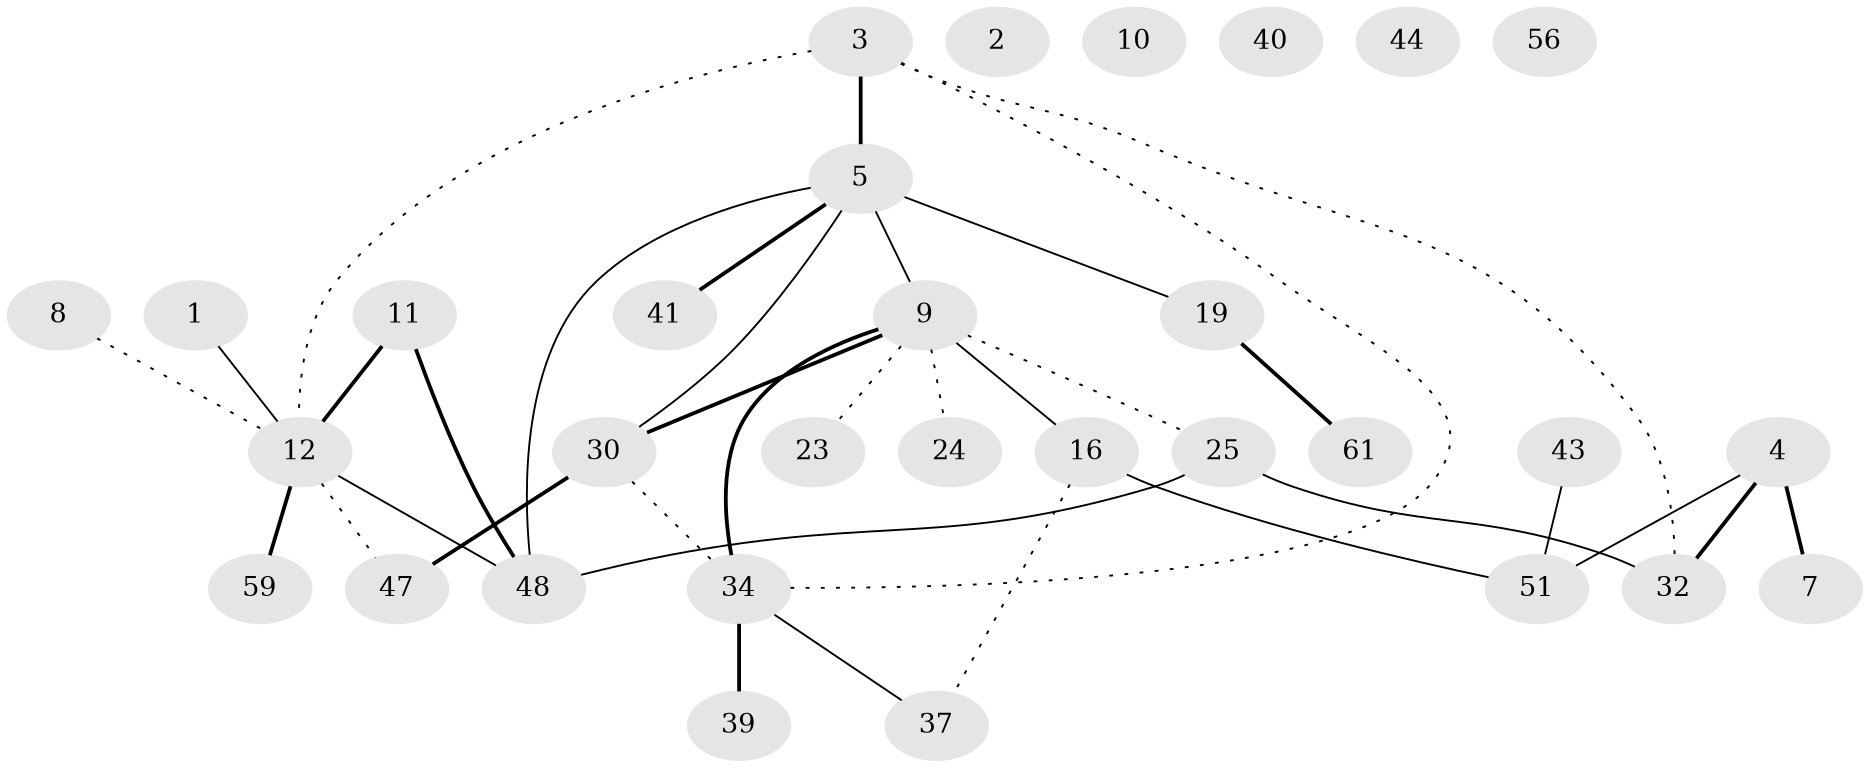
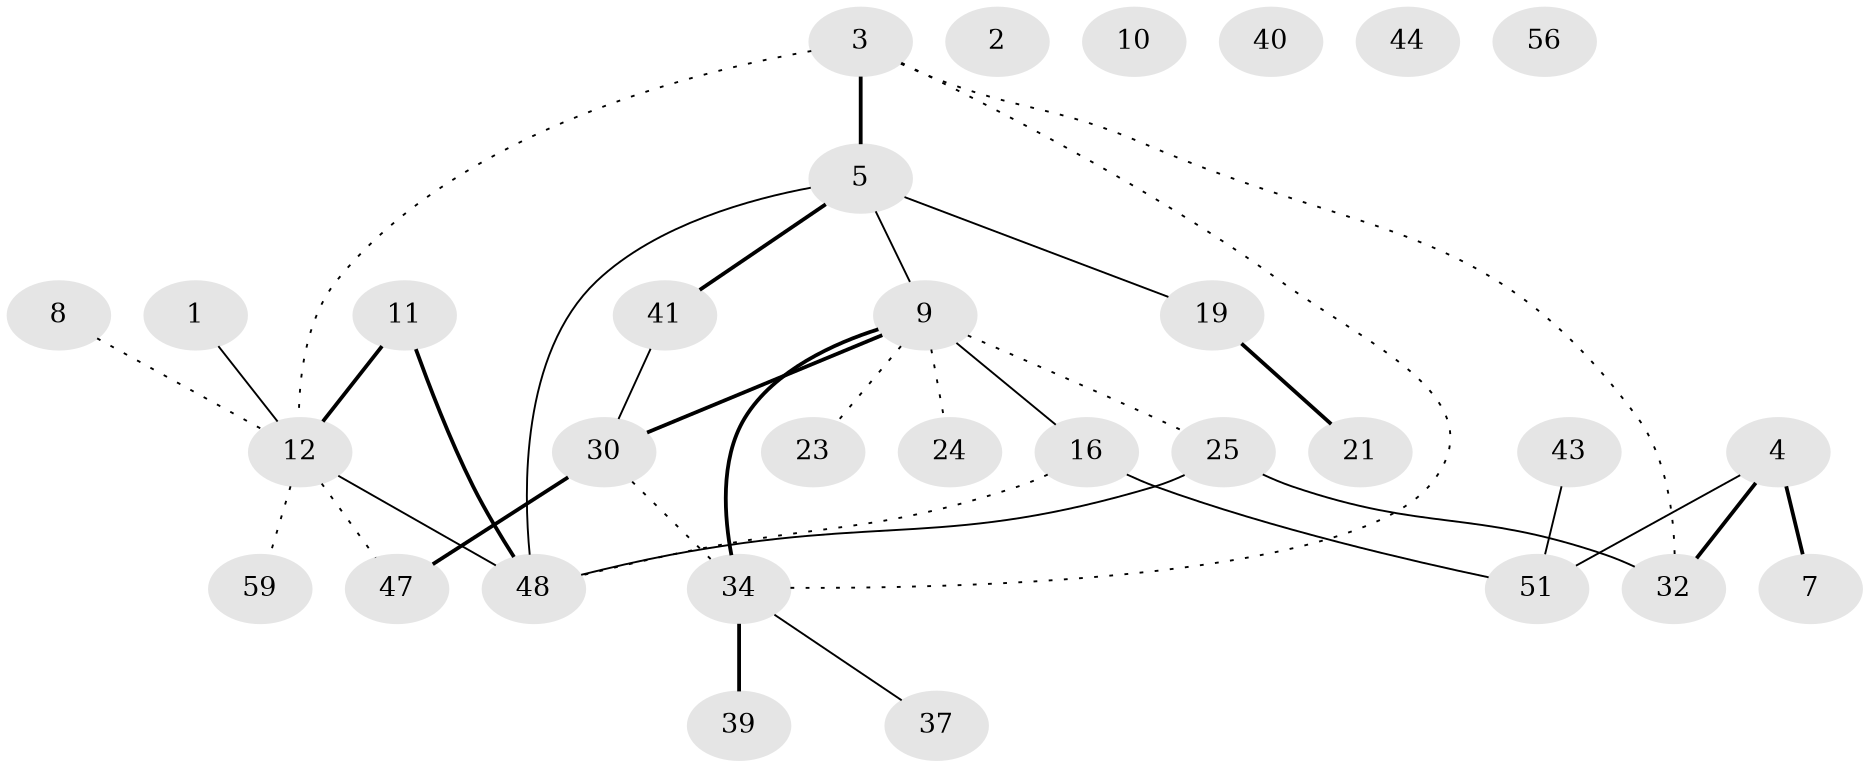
(752, 330) -> (635, 384)
(1360, 452) -> (1360, 452)
(280, 521) -> (280, 521)
(1009, 594) -> (899, 518)
